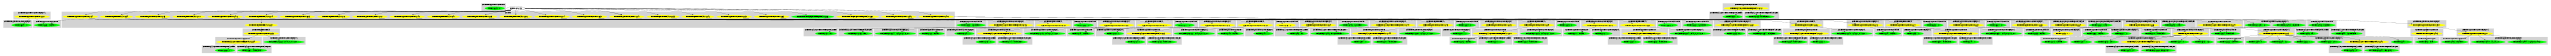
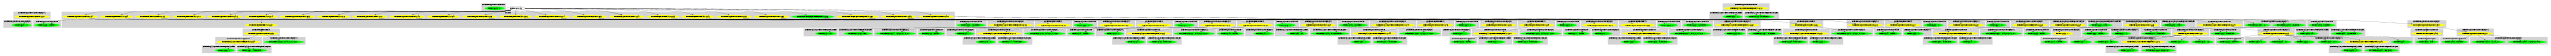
(153, 17) -> (153, 17)
(1286, 25) -> (1286, 25)
(2030, 25) -> (2030, 25)
